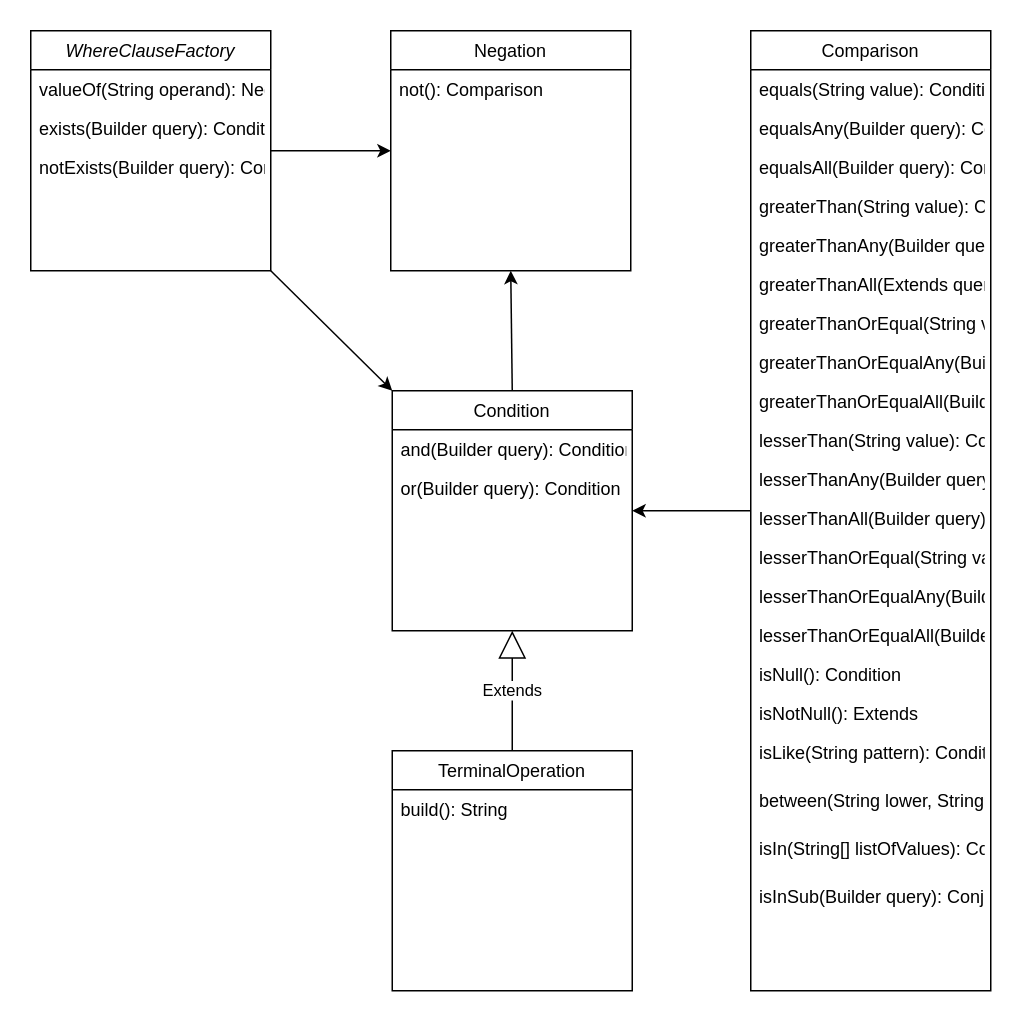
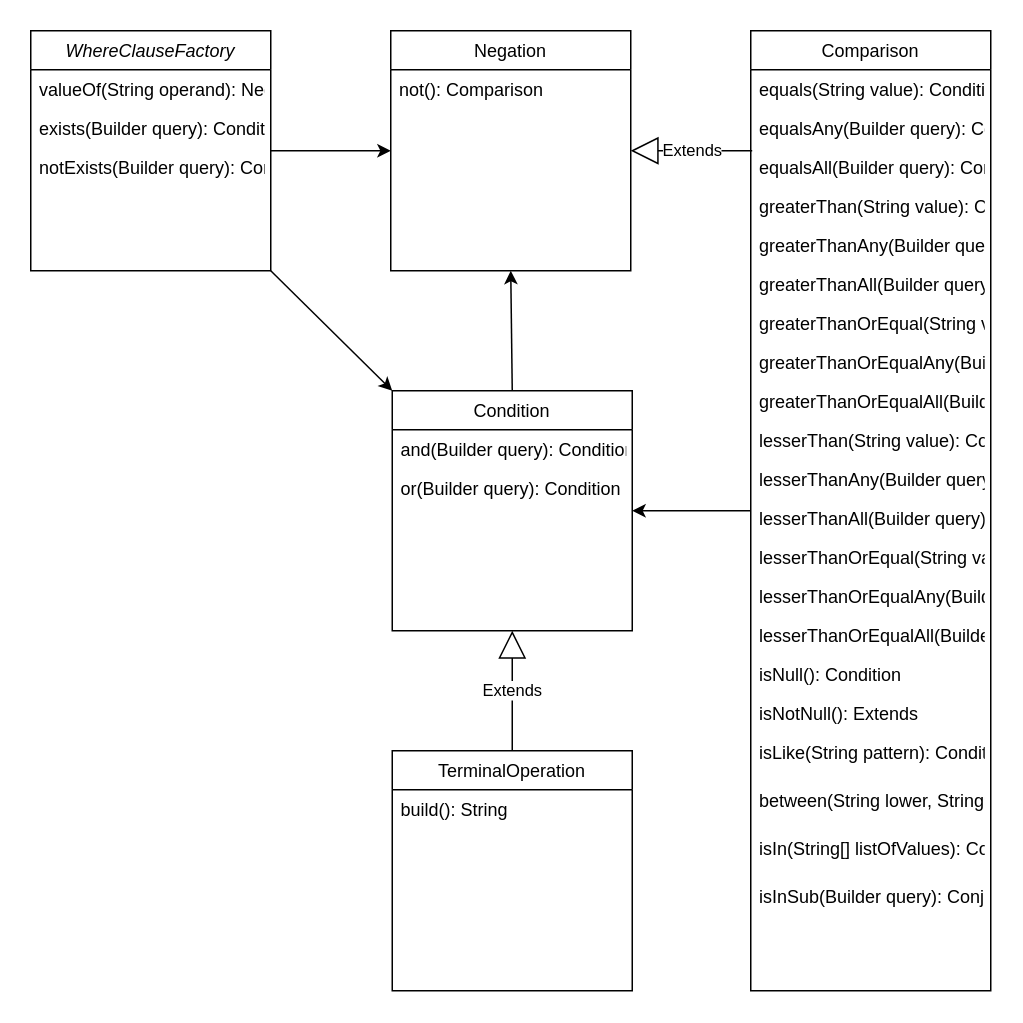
none -> (703, 151)
(944, 285) -> (940, 285)
